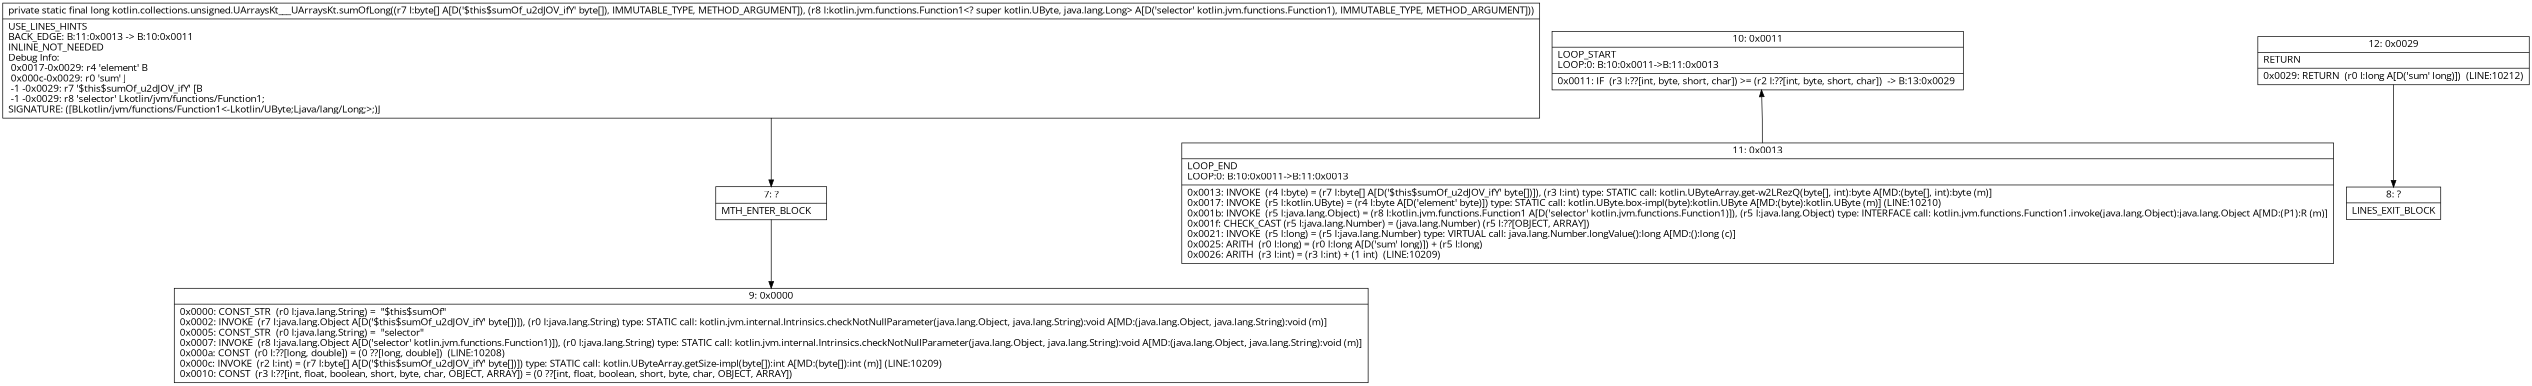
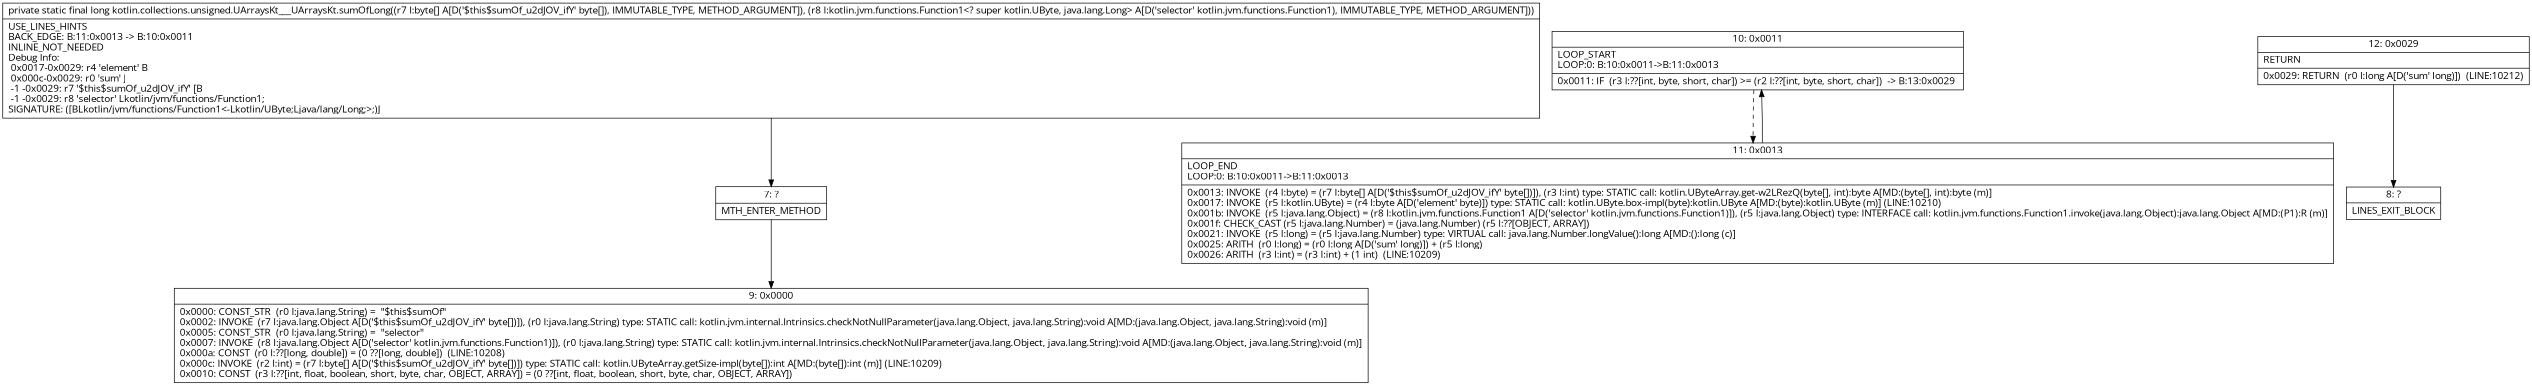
none -> (1753, 113)
(766, 211) -> (771, 211)
